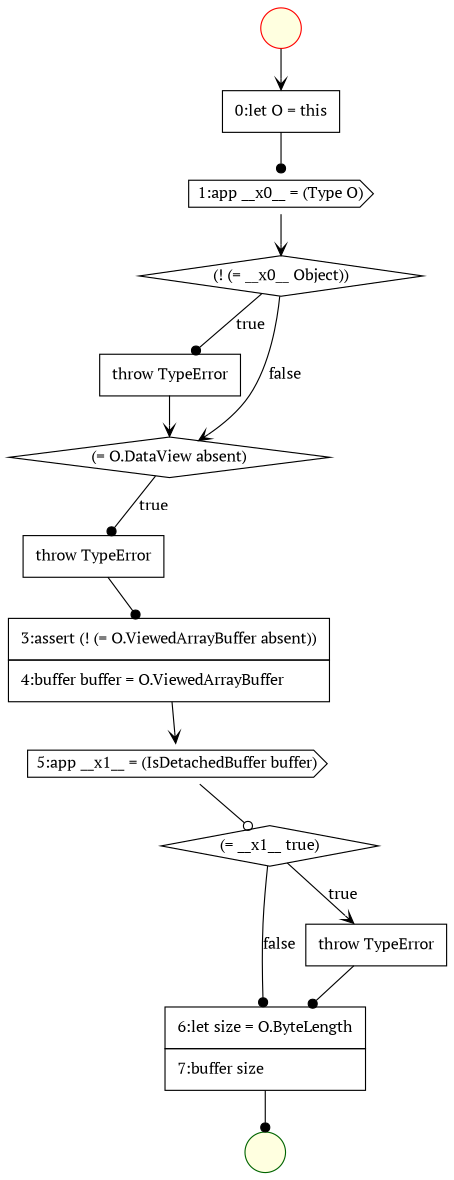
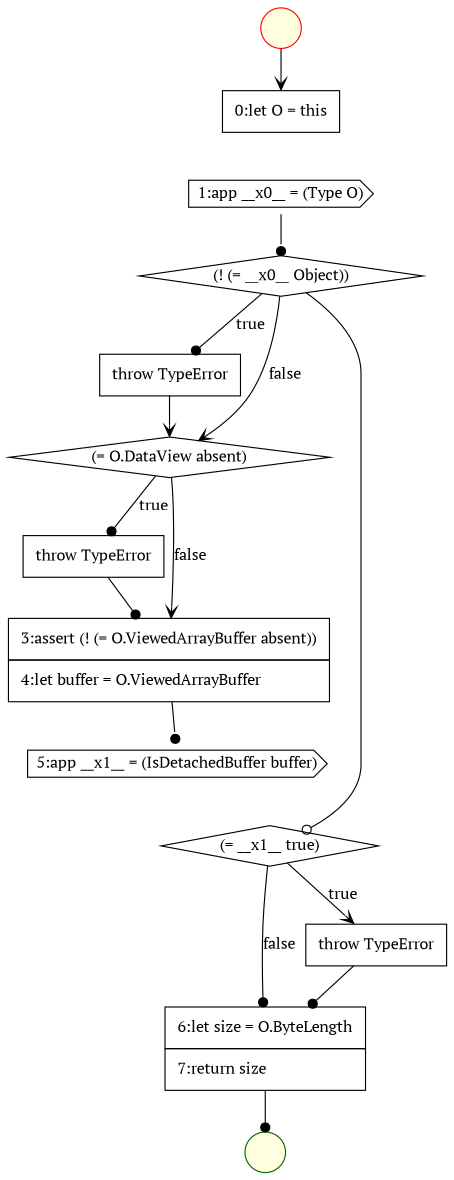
(281, 148) -> none
(281, 229) -> (281, 229)
none -> (174, 542)
(153, 680) -> (141, 680)
(173, 717) -> (173, 717)
(222, 803) -> (361, 561)
(221, 1069) -> (222, 1069)
